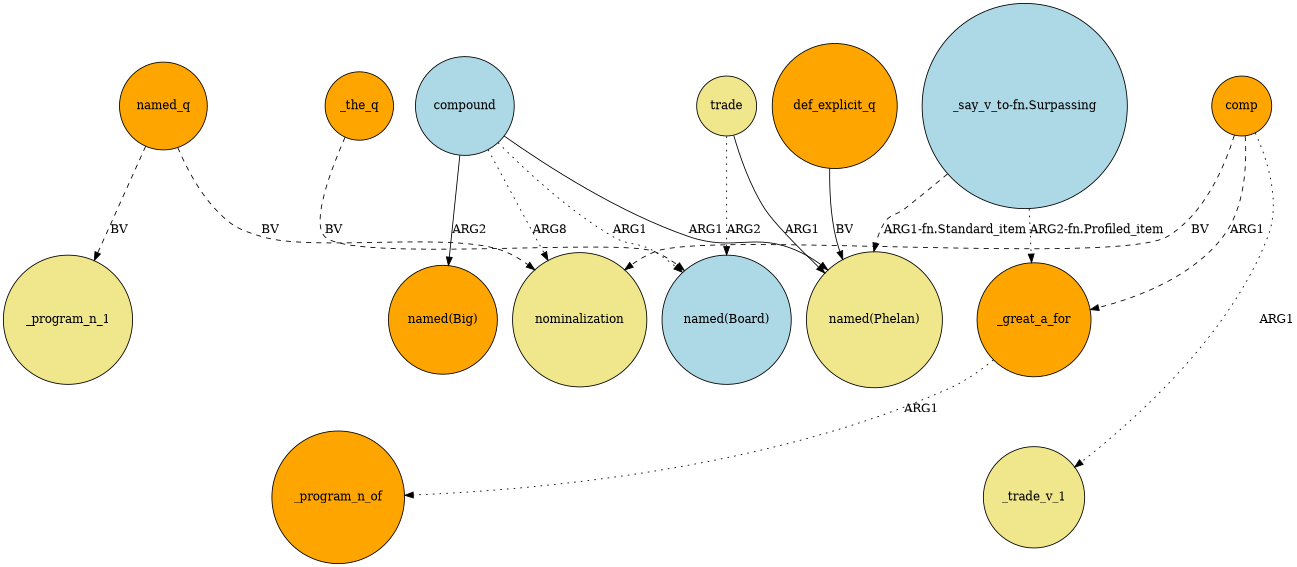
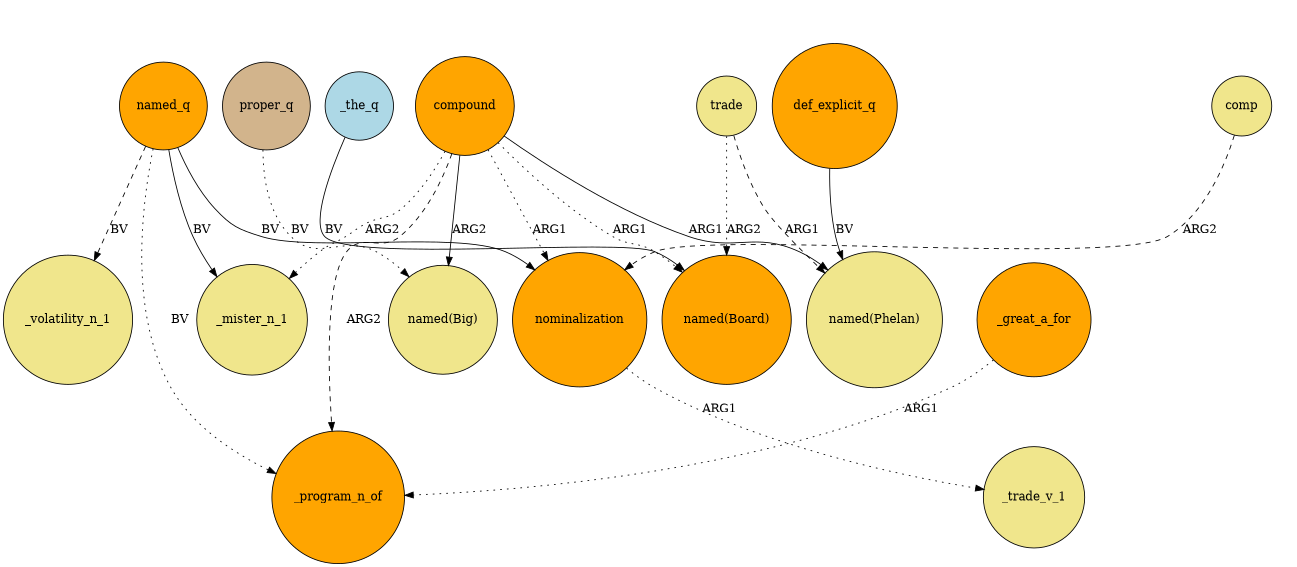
none -> (266, 106)
(359, 106) -> (359, 106)
(465, 106) -> (465, 106)
(1025, 106) -> none
(1242, 106) -> (1242, 106)
(765, 209) -> (765, 209)
(550, 230) -> (550, 230)
(1200, 230) -> (1200, 230)
(323, 243) -> (323, 243)
(439, 249) -> (439, 249)
(1209, 252) -> none
none -> (343, 259)
(1222, 319) -> (804, 448)
(68, 320) -> (68, 320)
none -> (252, 320)
(443, 320) -> (443, 320)
(580, 320) -> (580, 320)
(727, 320) -> (727, 320)
none -> (151, 334)
